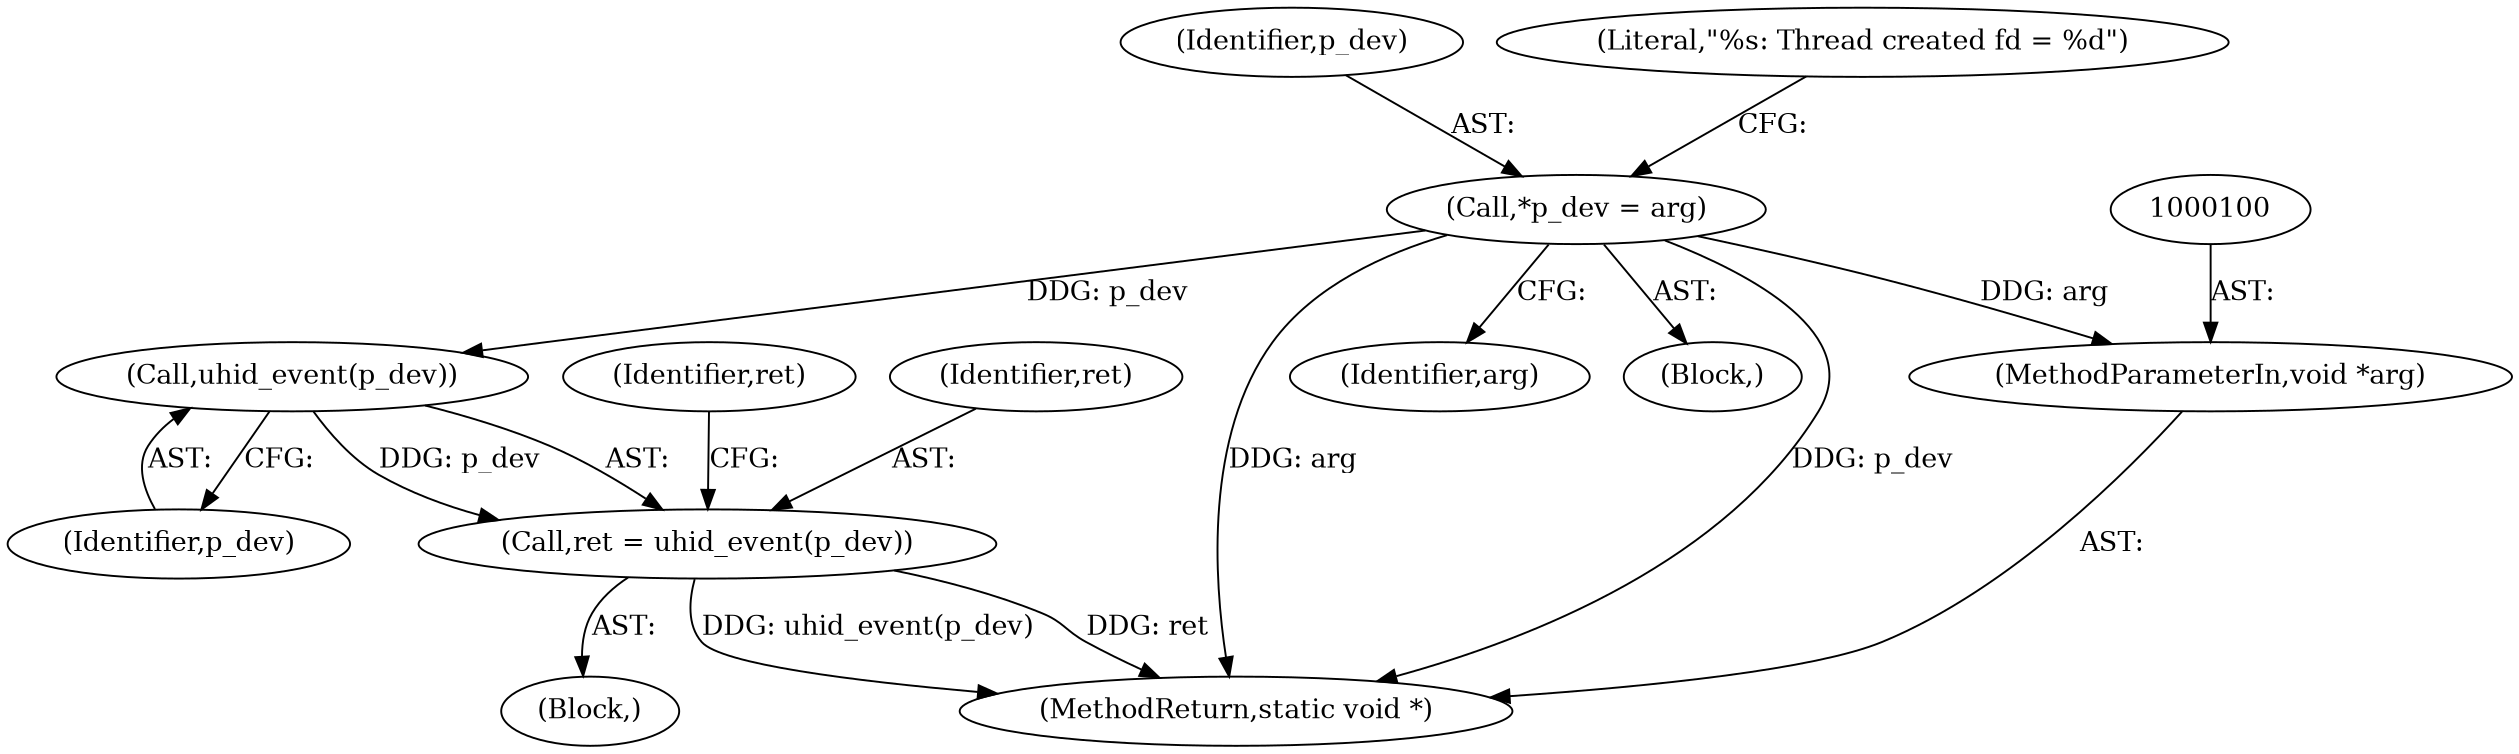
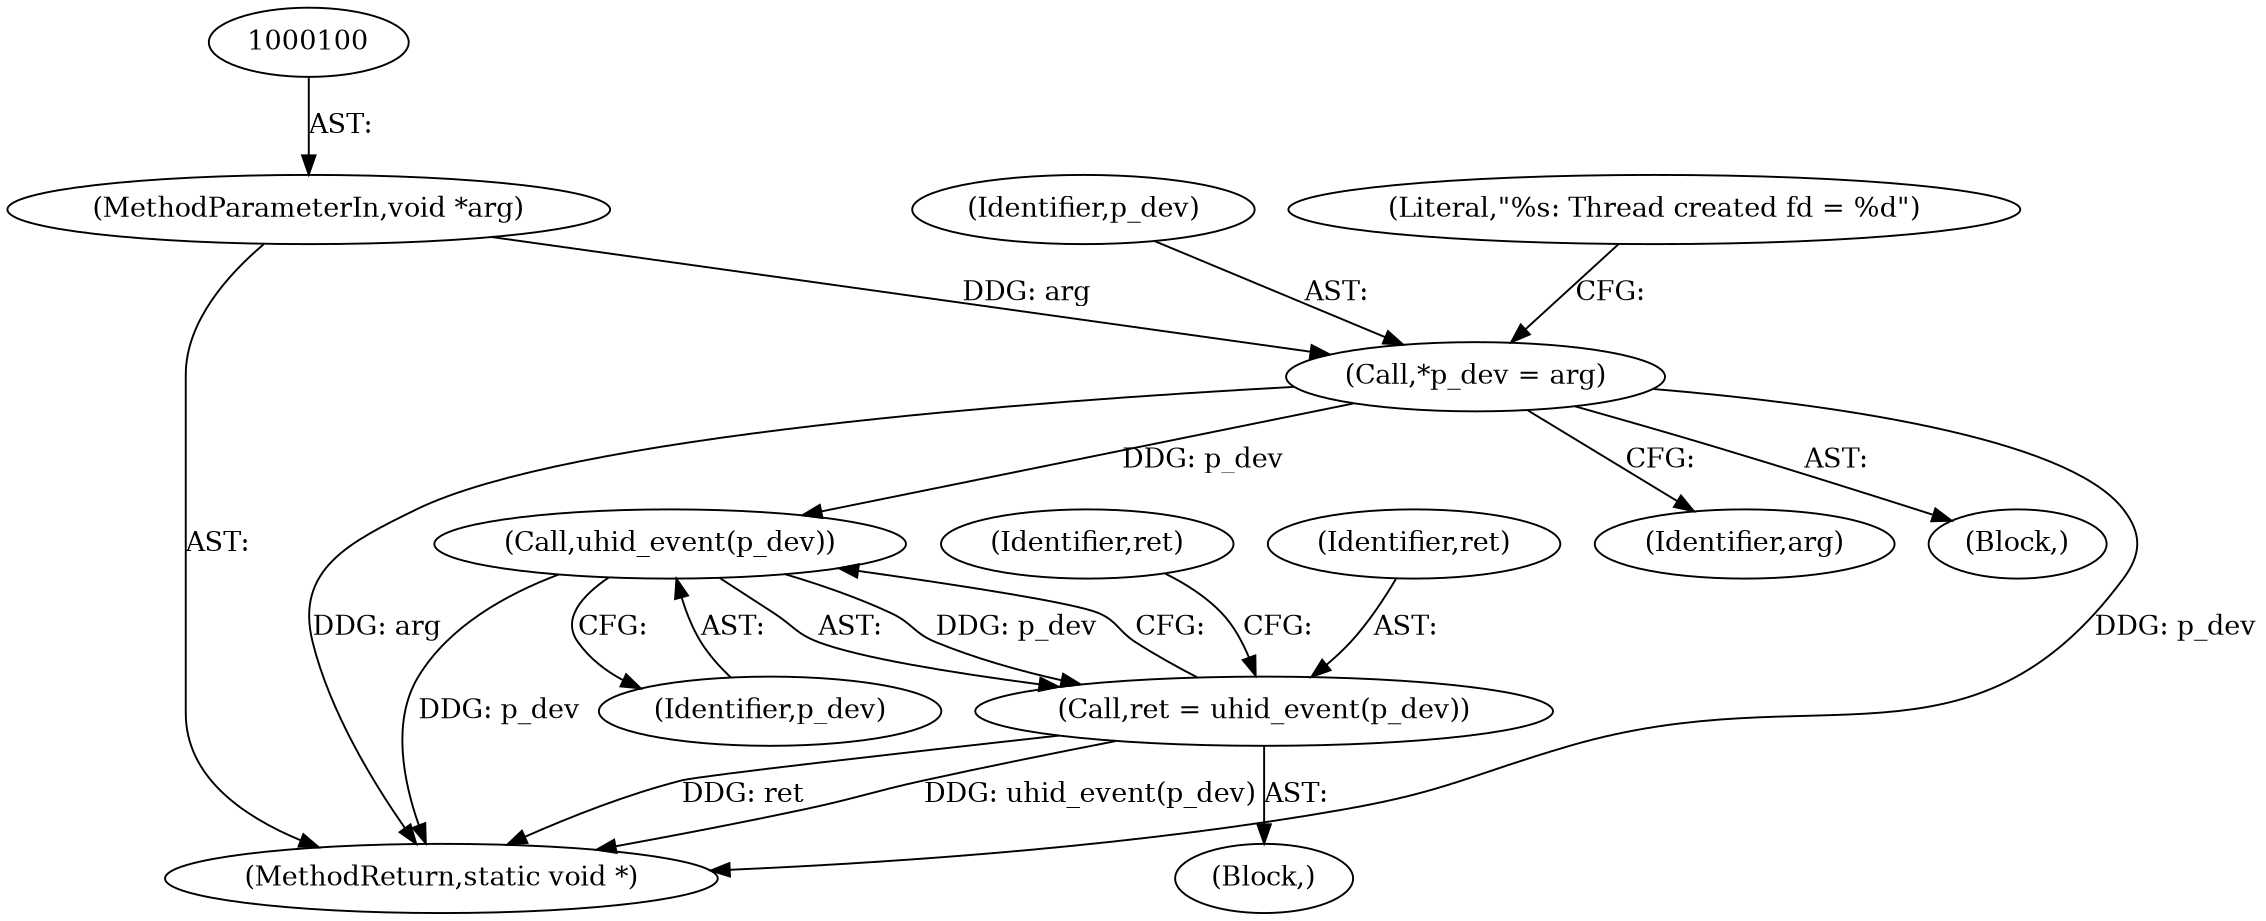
(1897, 283) -> (901, 294)
none -> (1037, 599)
none -> (425, 667)
